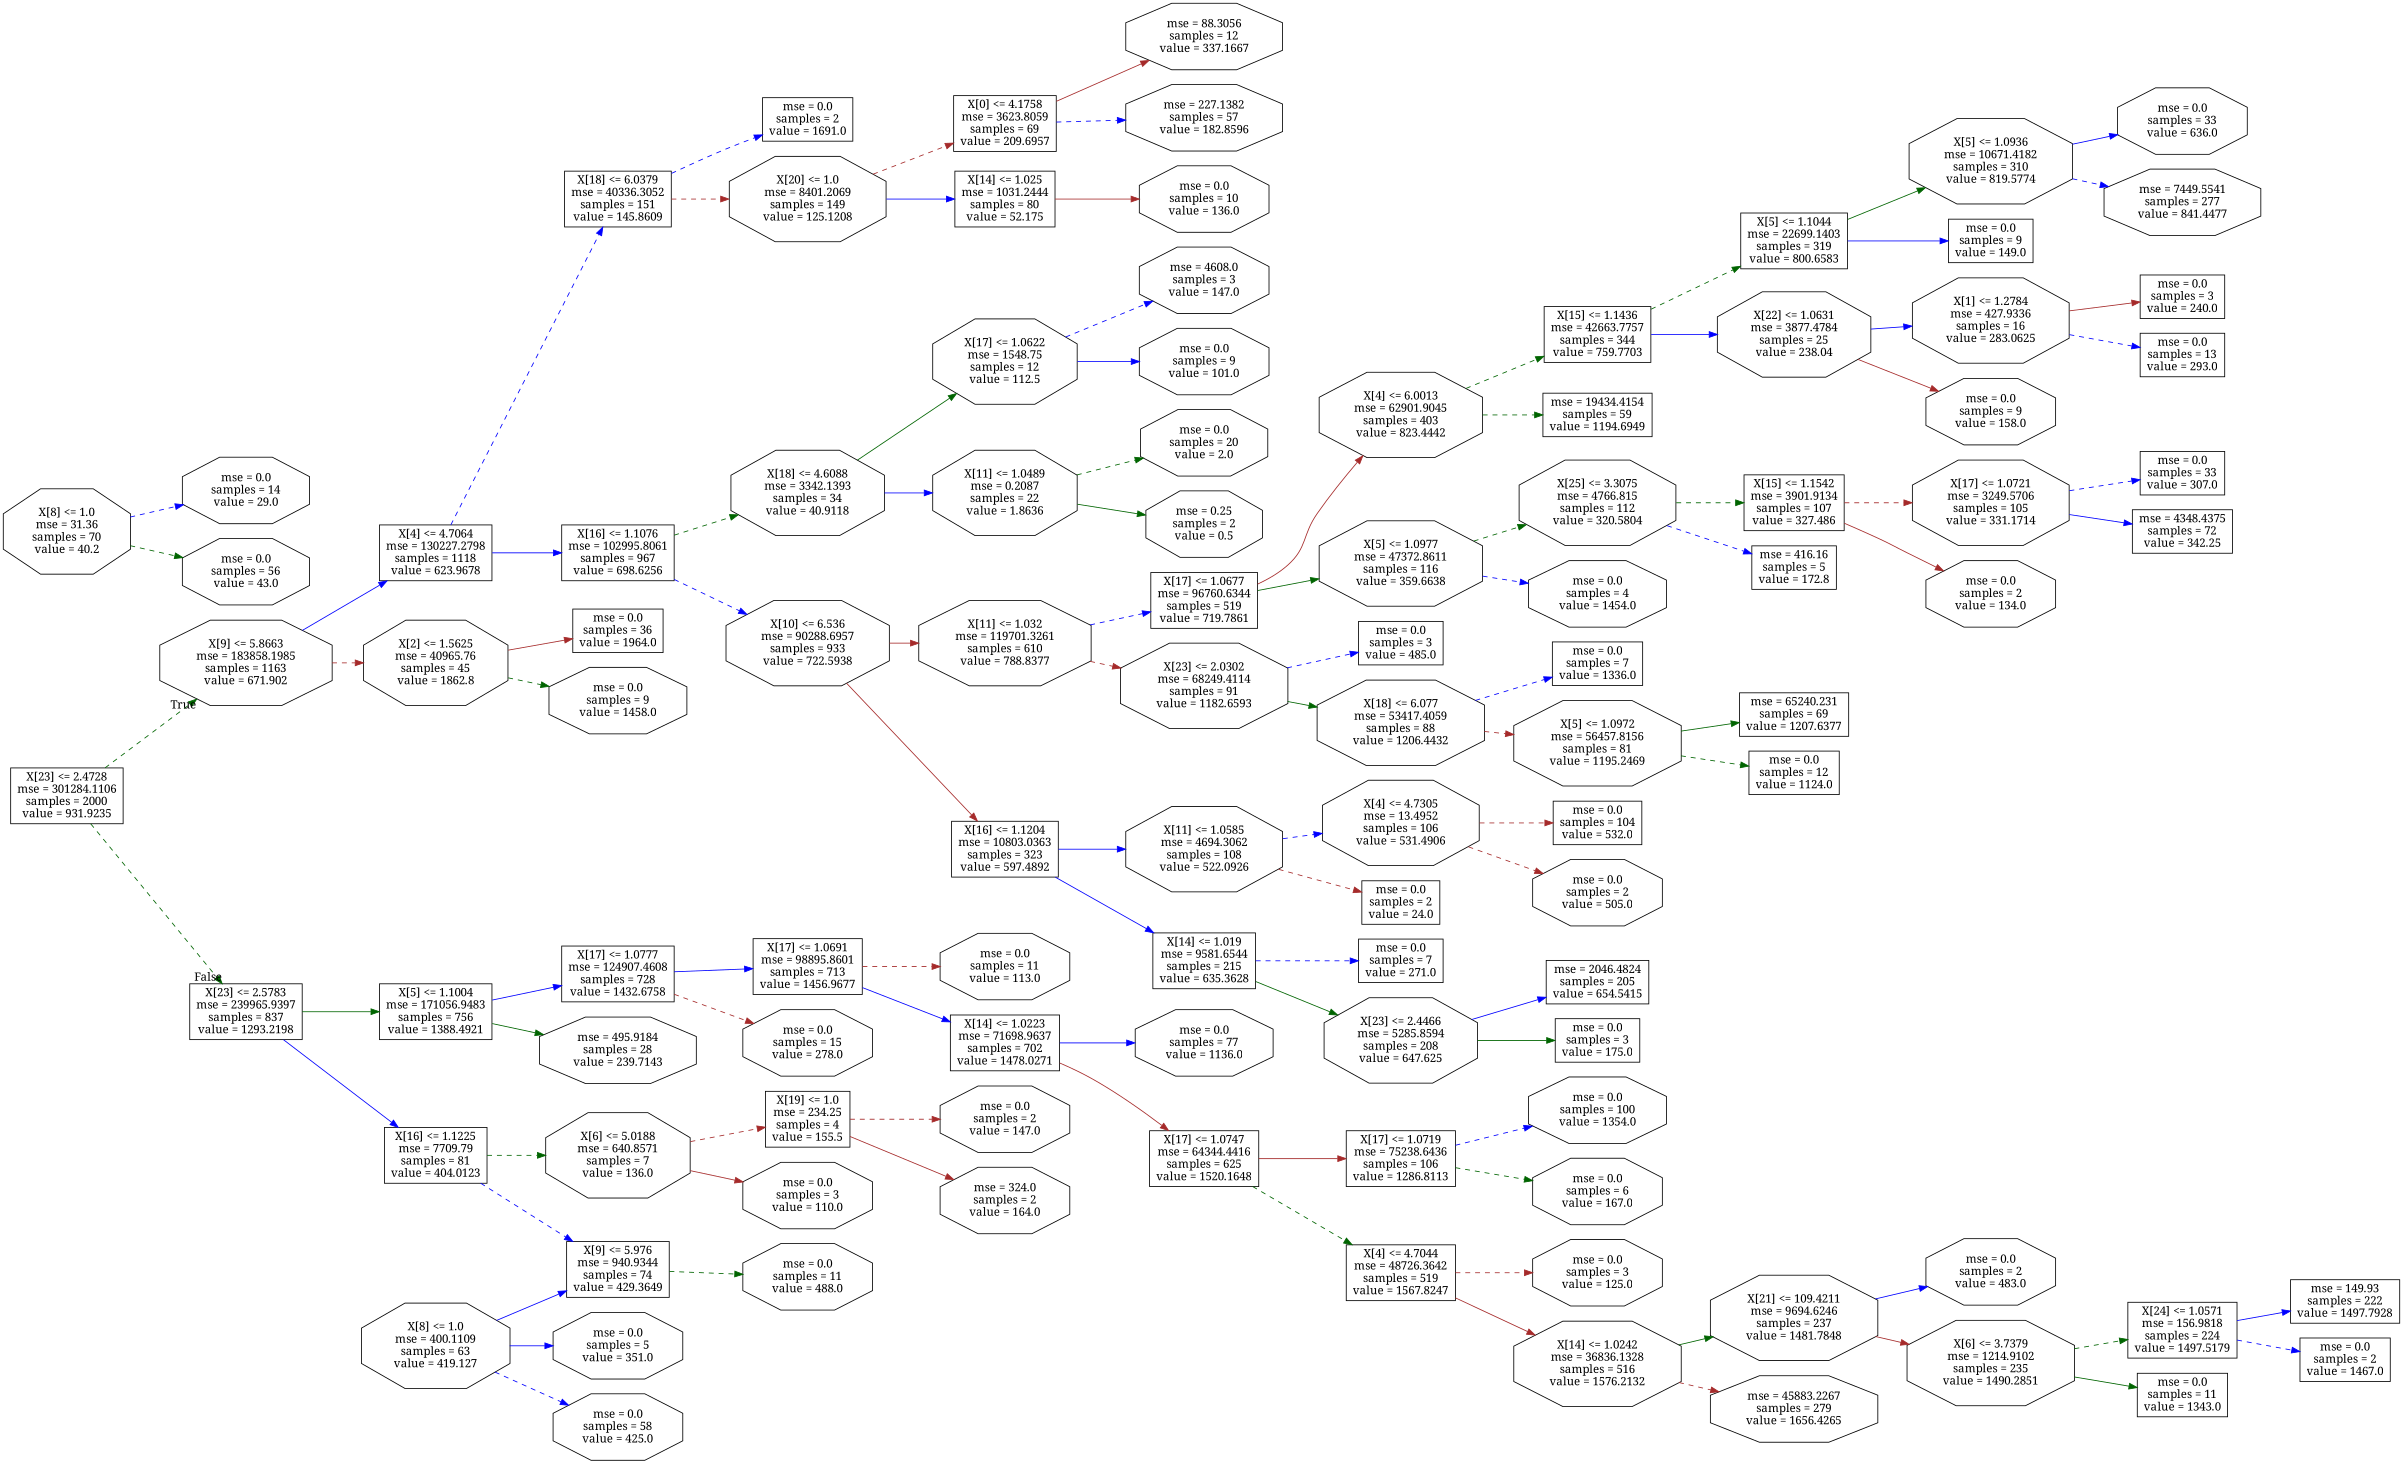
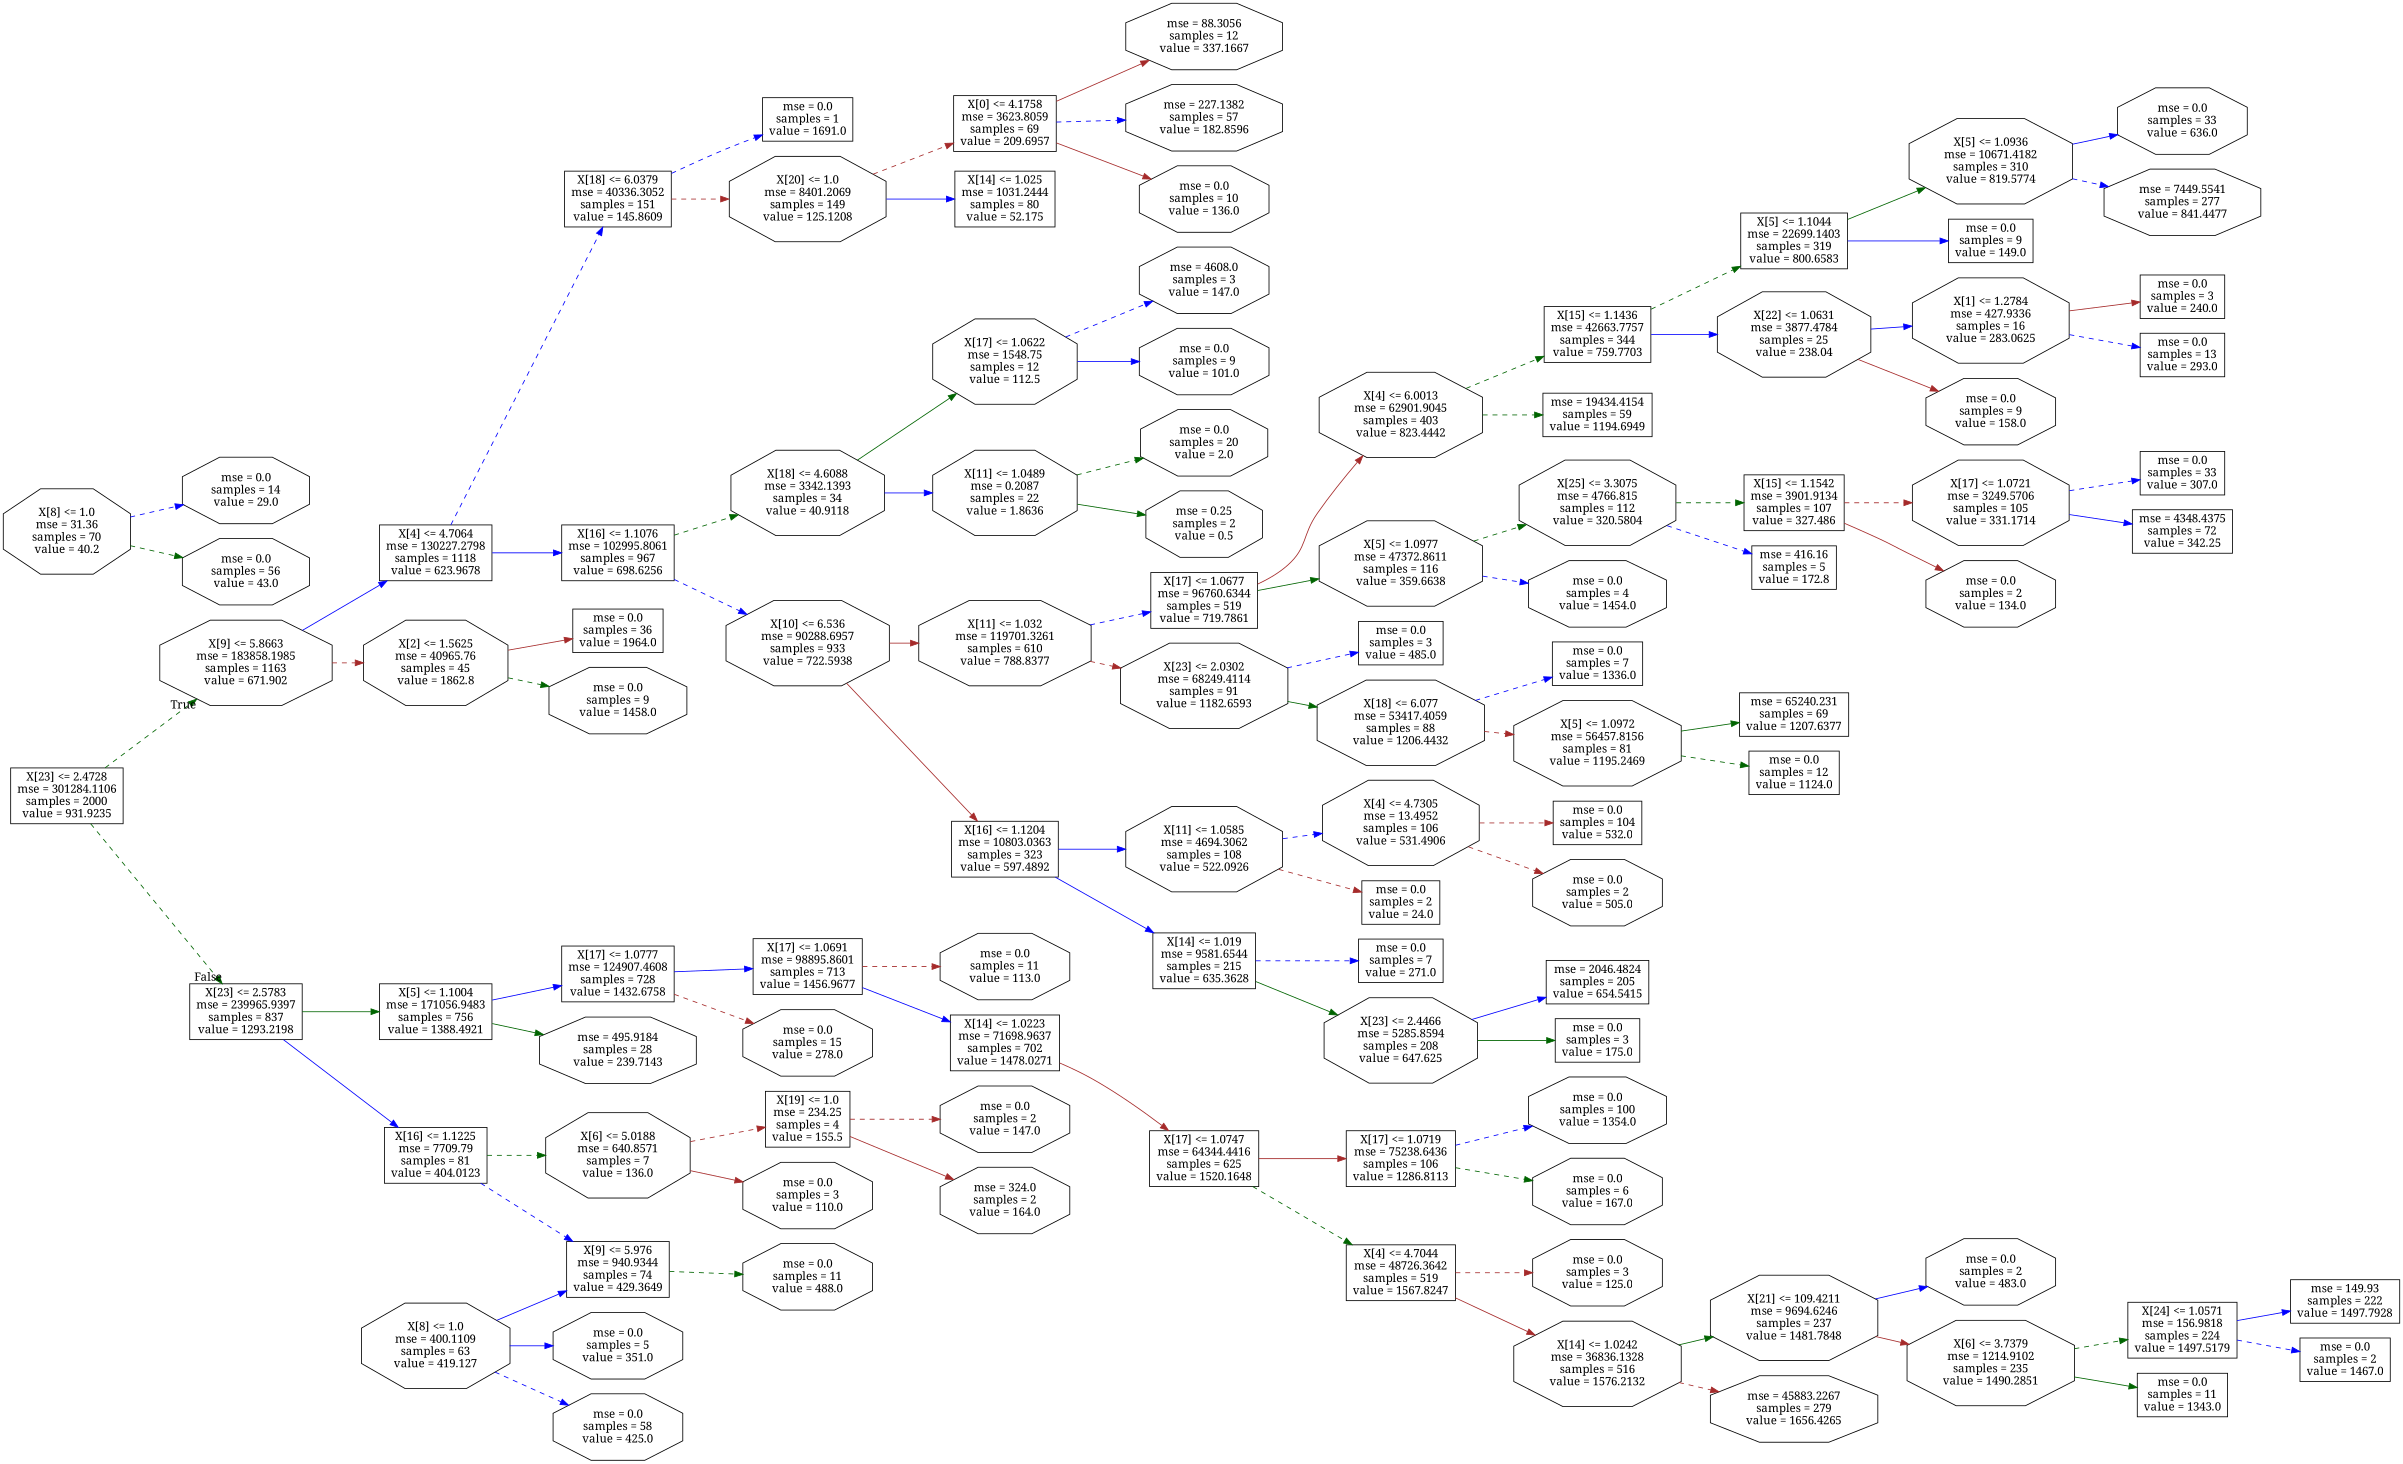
(808, 119) -> (808, 119)
(1093, 199) -> (1100, 160)
(1204, 1043) -> none
